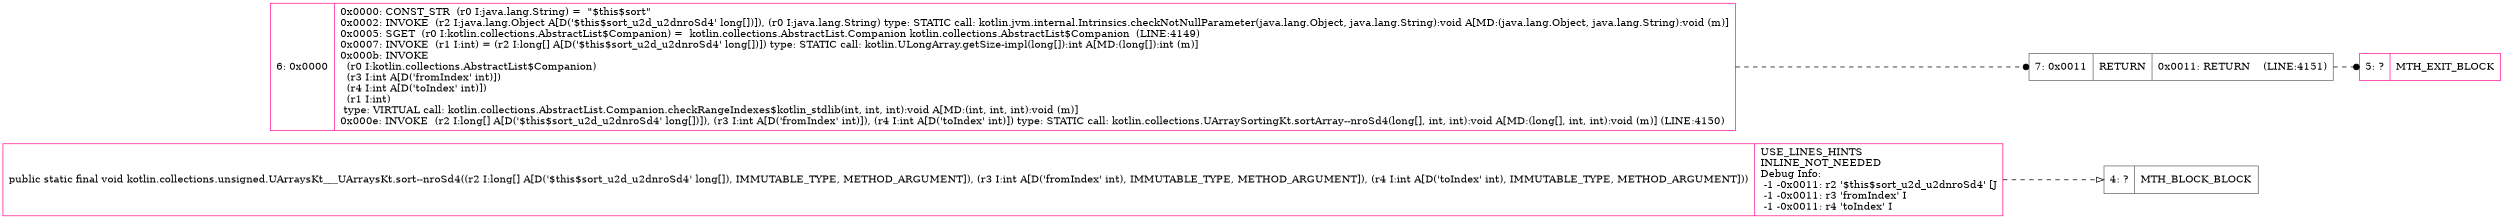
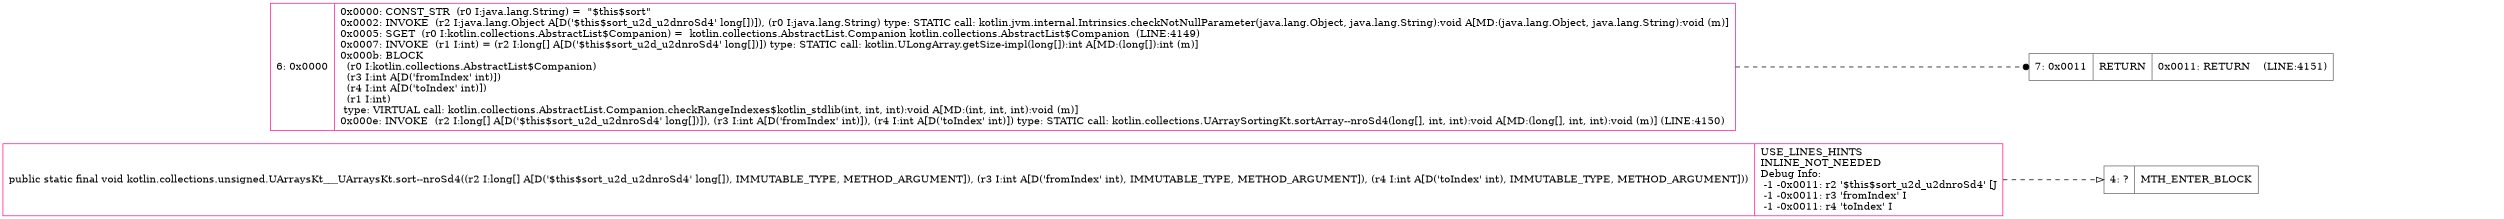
(388, 56) -> (385, 56)
(2430, 67) -> none
(2196, 179) -> (2196, 179)
